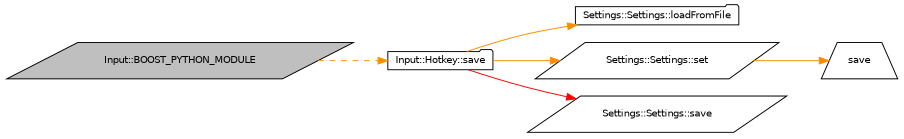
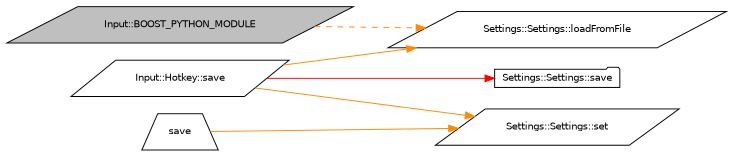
(657, 16) -> (557, 30)
(348, 61) -> (365, 27)
(440, 61) -> (180, 78)
(787, 61) -> (329, 130)
(657, 114) -> (557, 78)
